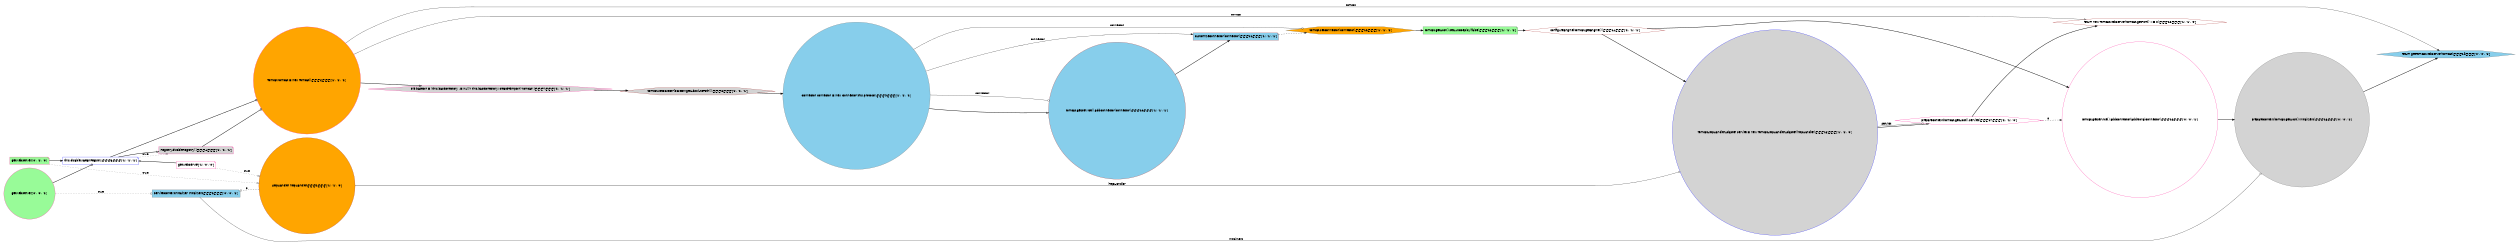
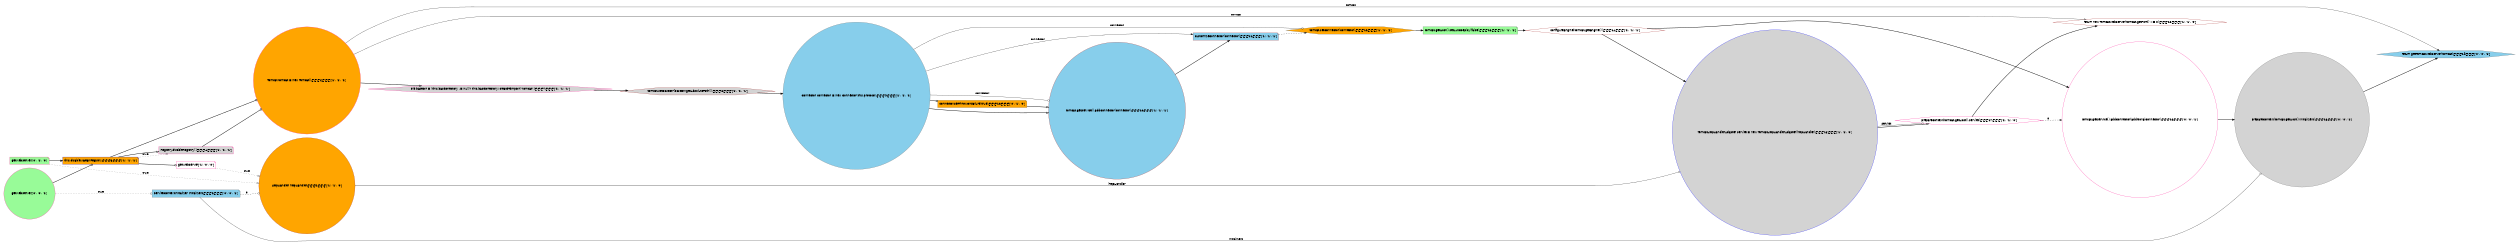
none -> (982, 104)
(101, 161) -> (101, 161)
(158, 162) -> (157, 165)
(250, 190) -> (249, 194)
